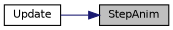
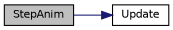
(75, 15) -> (88, 15)
